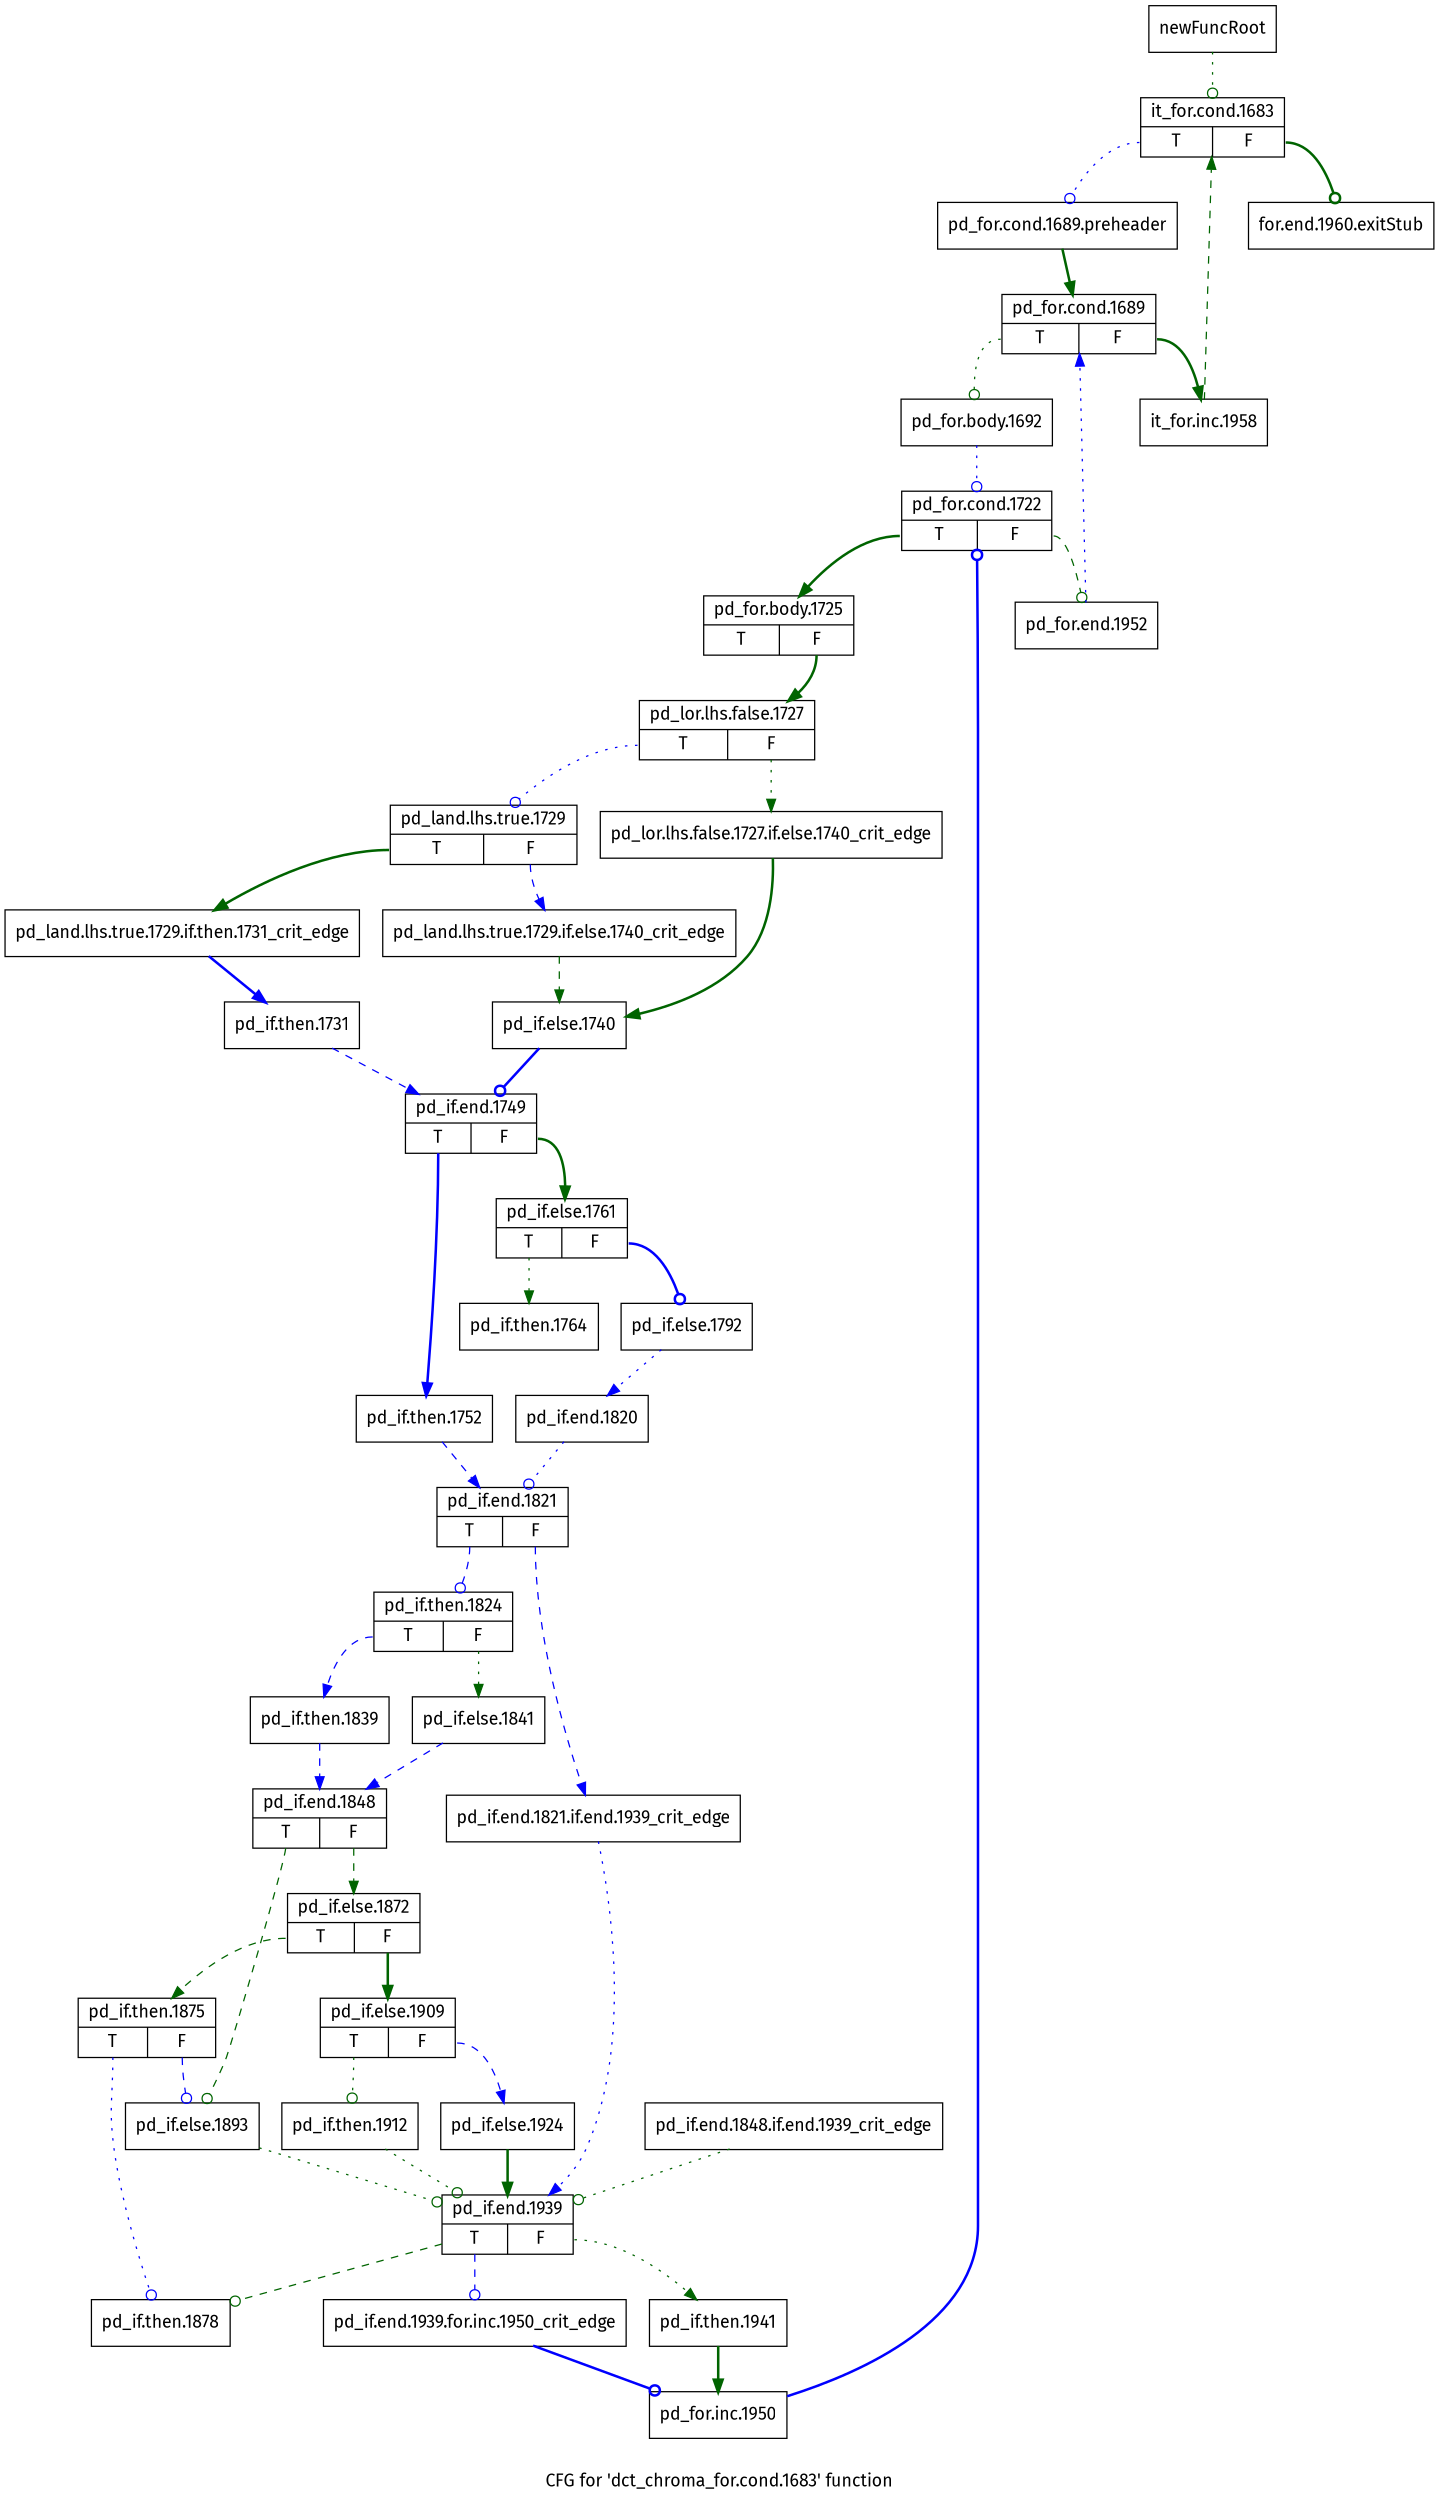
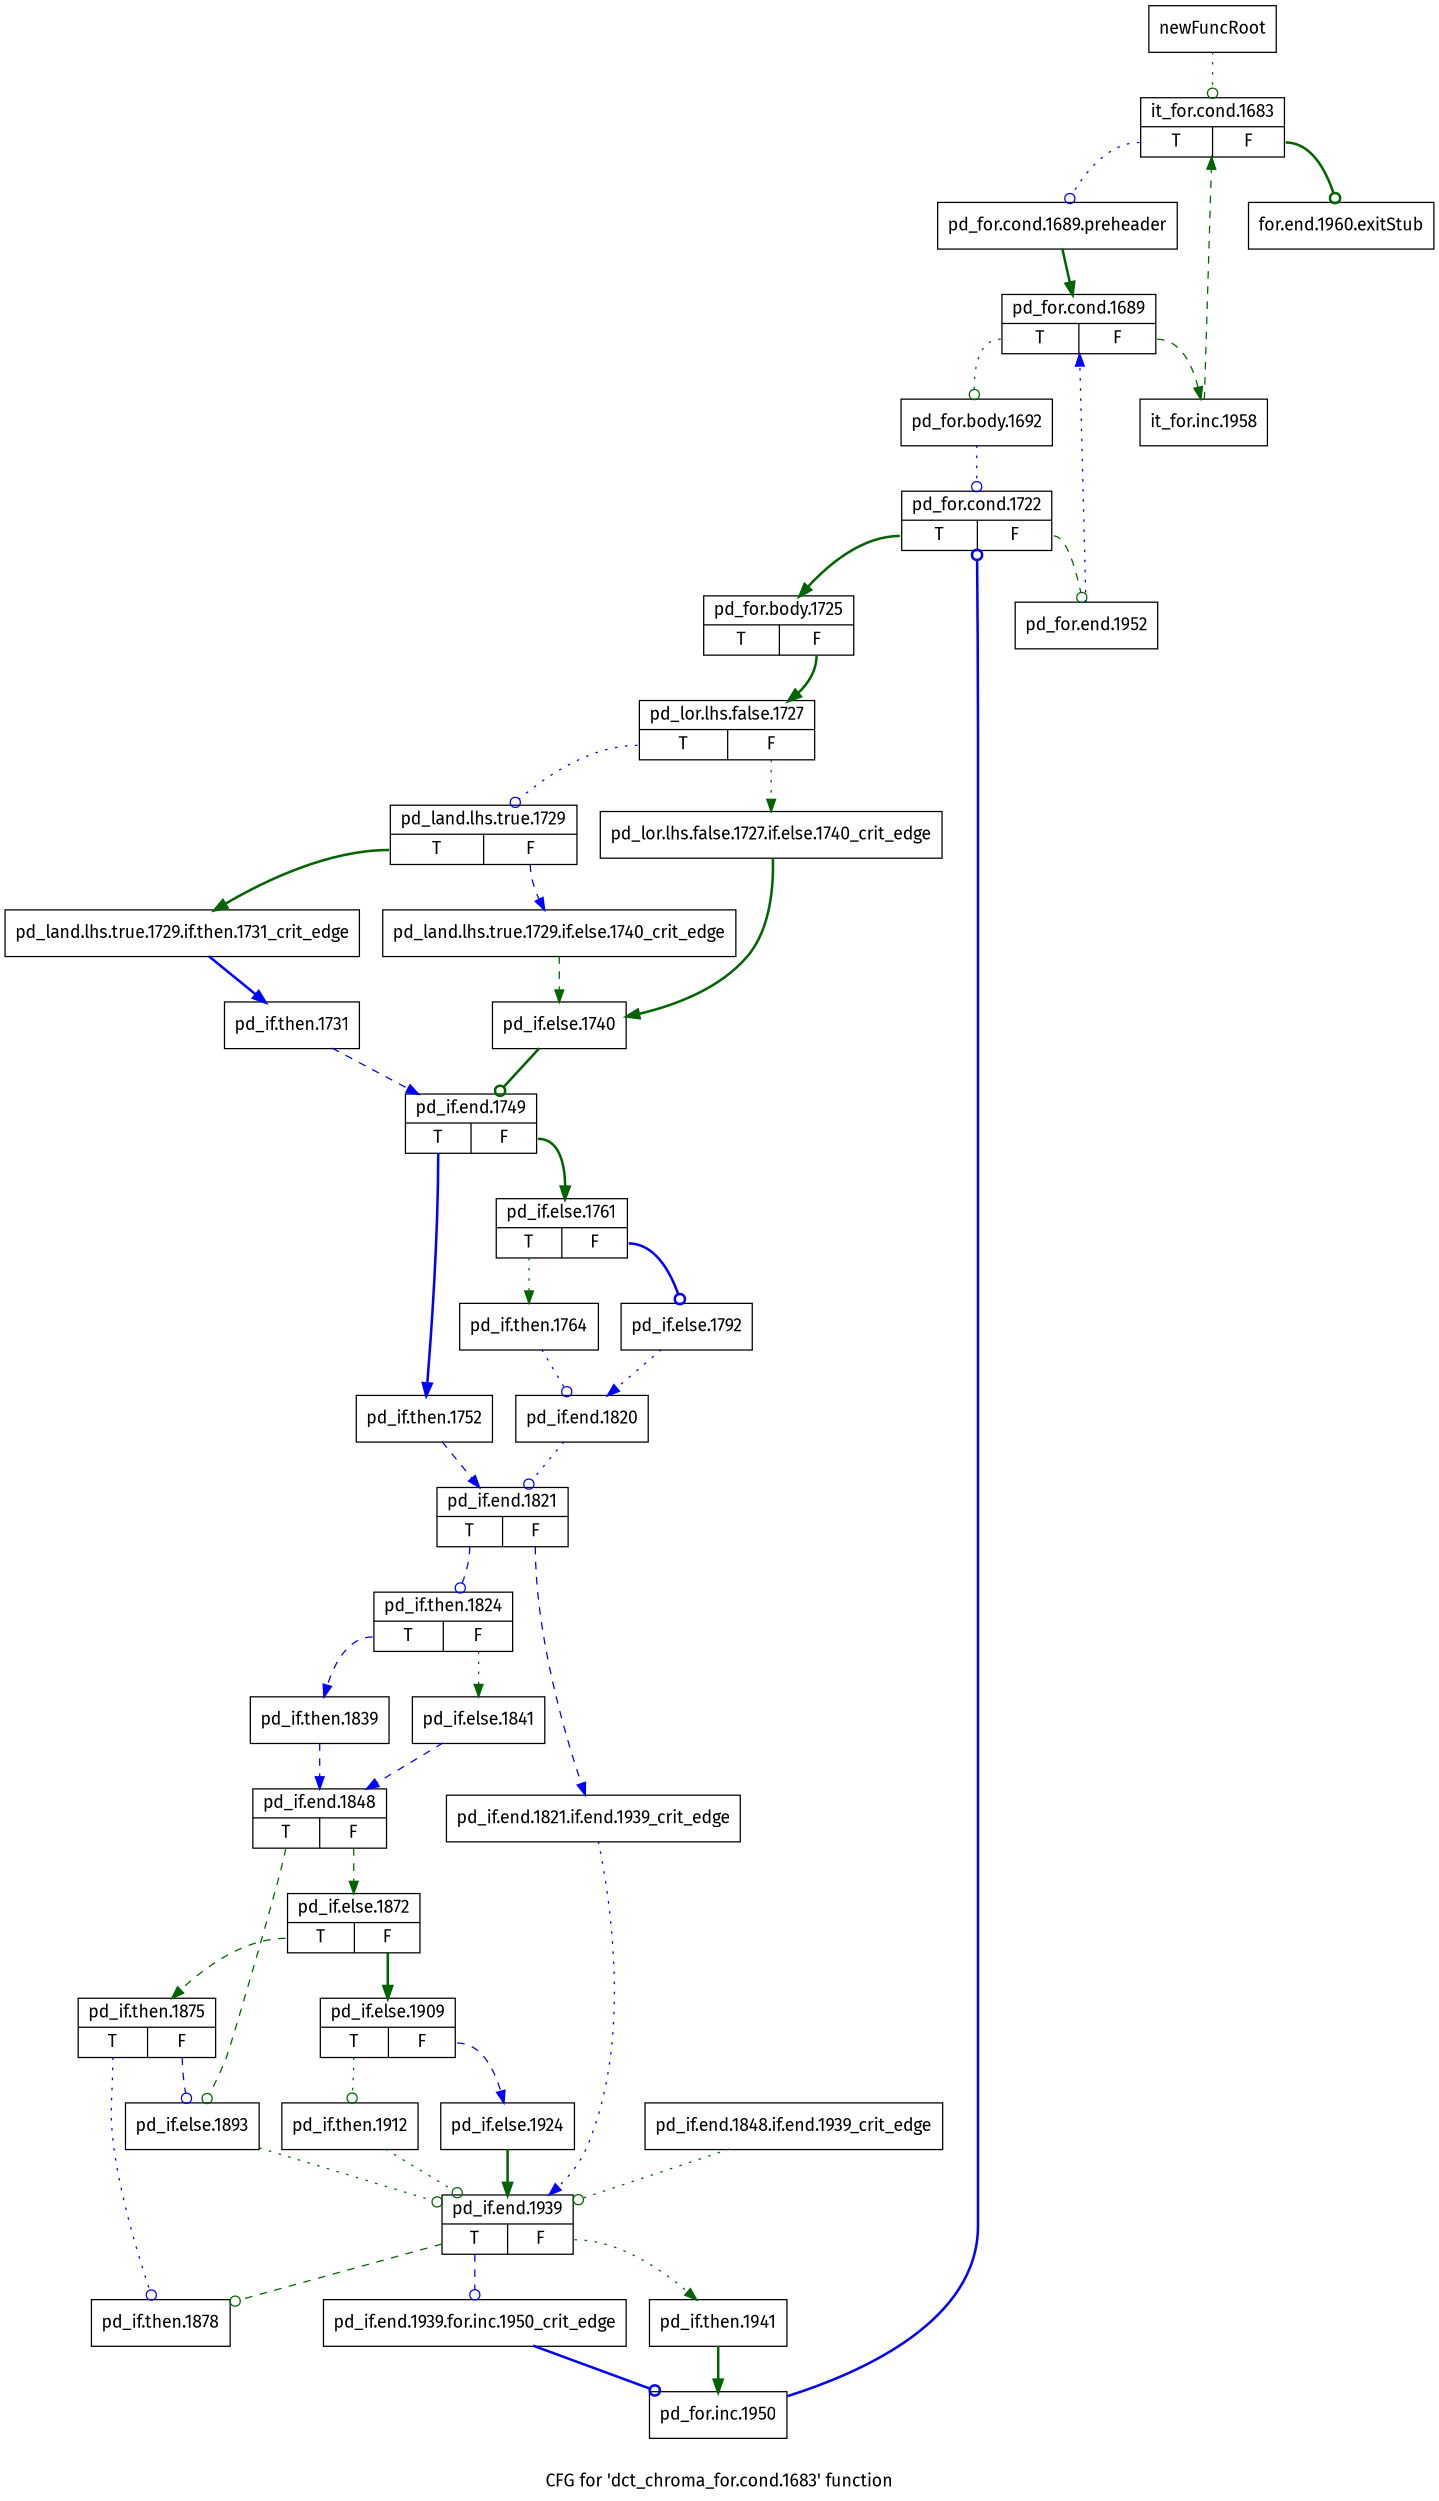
(1185, 356) -> (1185, 356)
(521, 1068) -> (521, 1068)
none -> (553, 1368)
